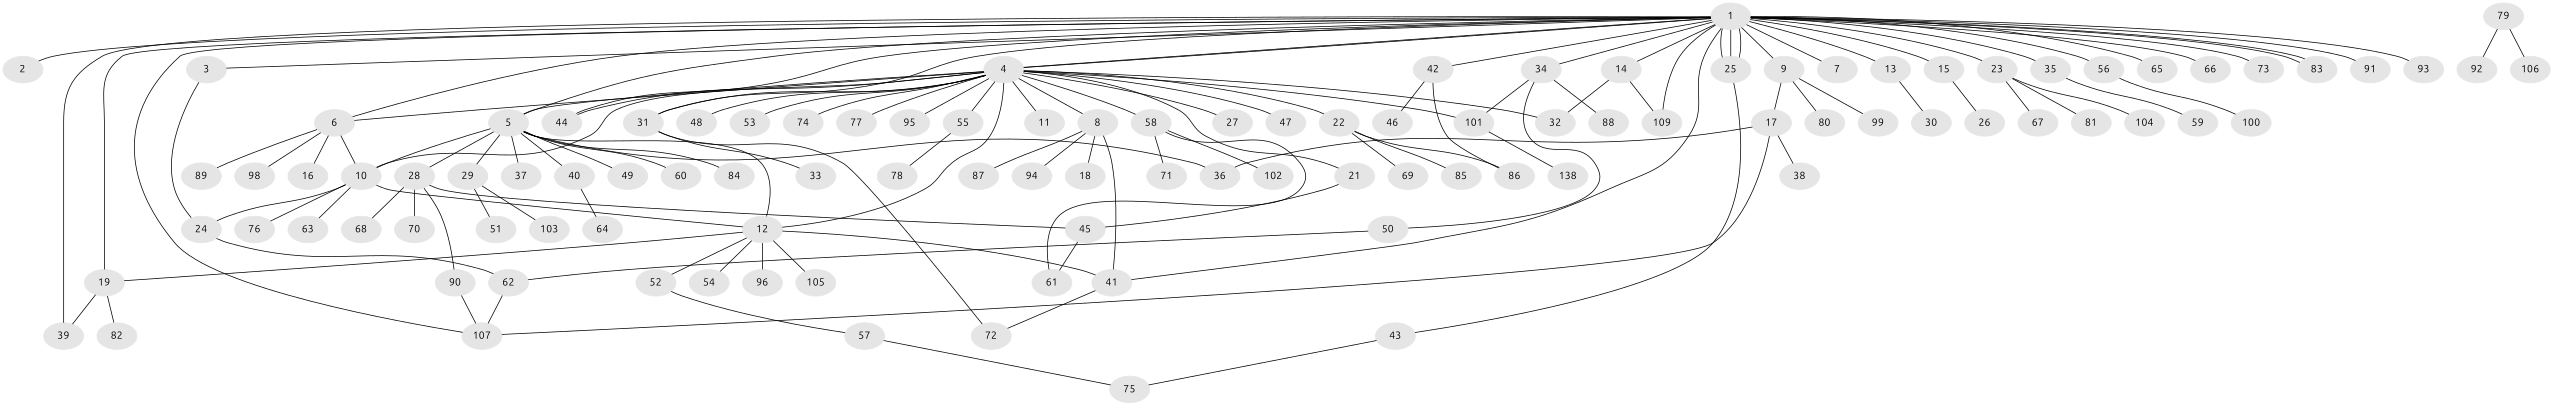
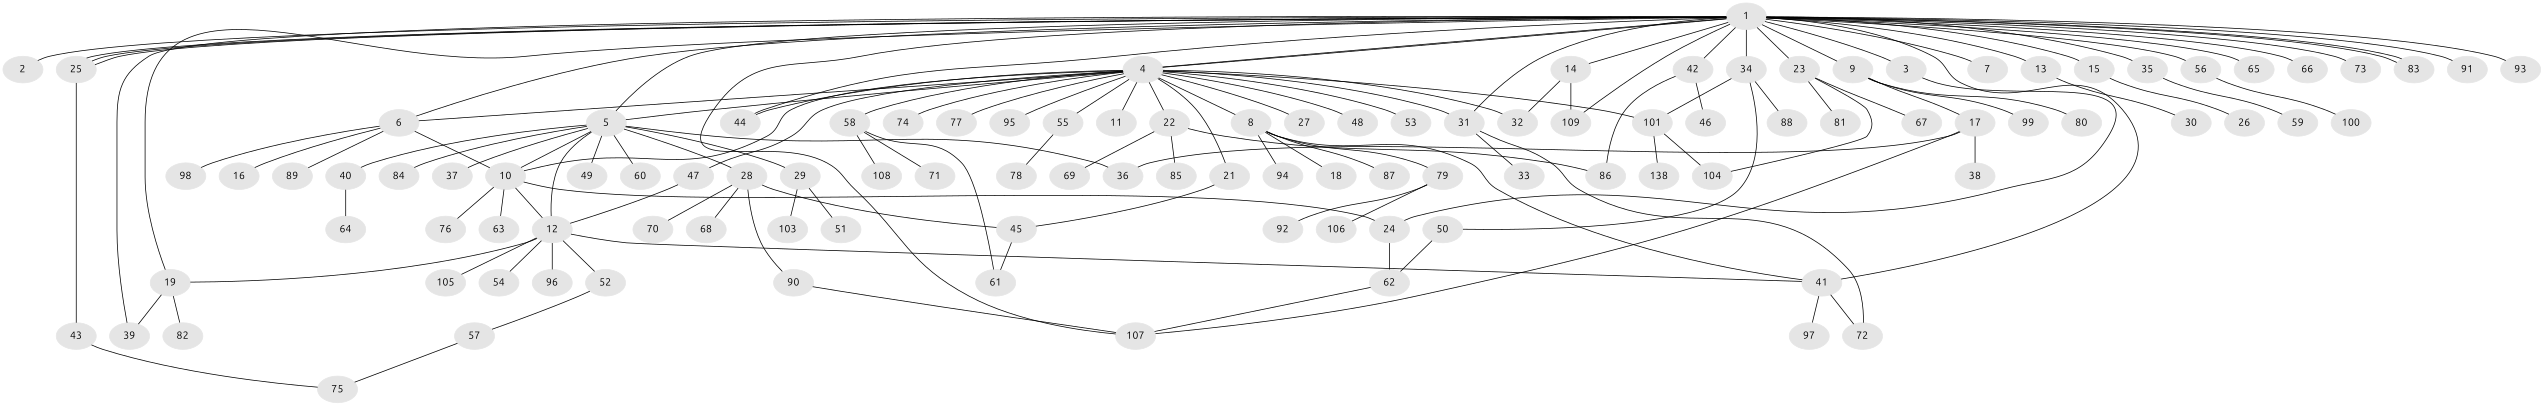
none -> (1680, 147)
none -> (1384, 155)
(1273, 176) -> (882, 176)
(921, 191) -> (625, 205)
none -> (1809, 336)
